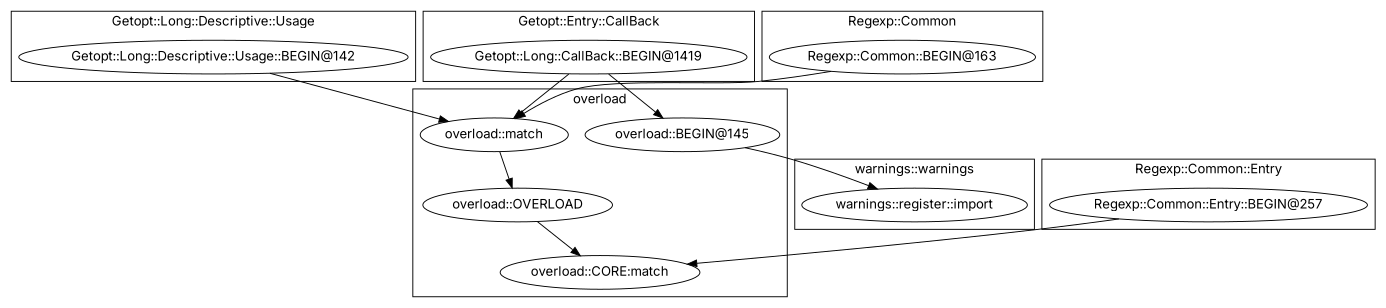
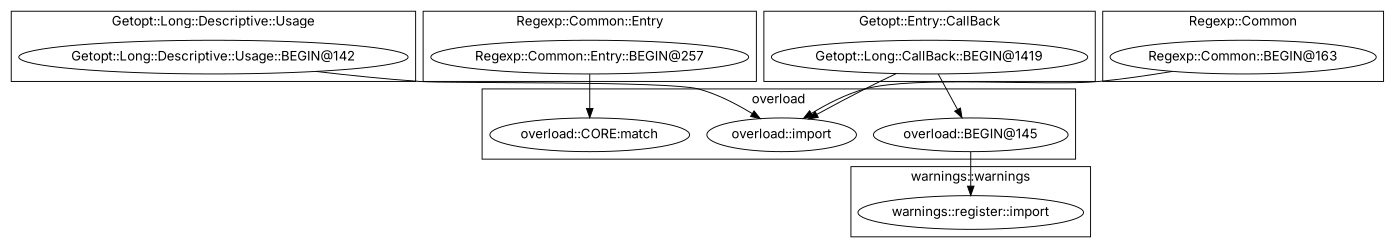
(494, 135) -> (782, 135)
(518, 205) -> none
